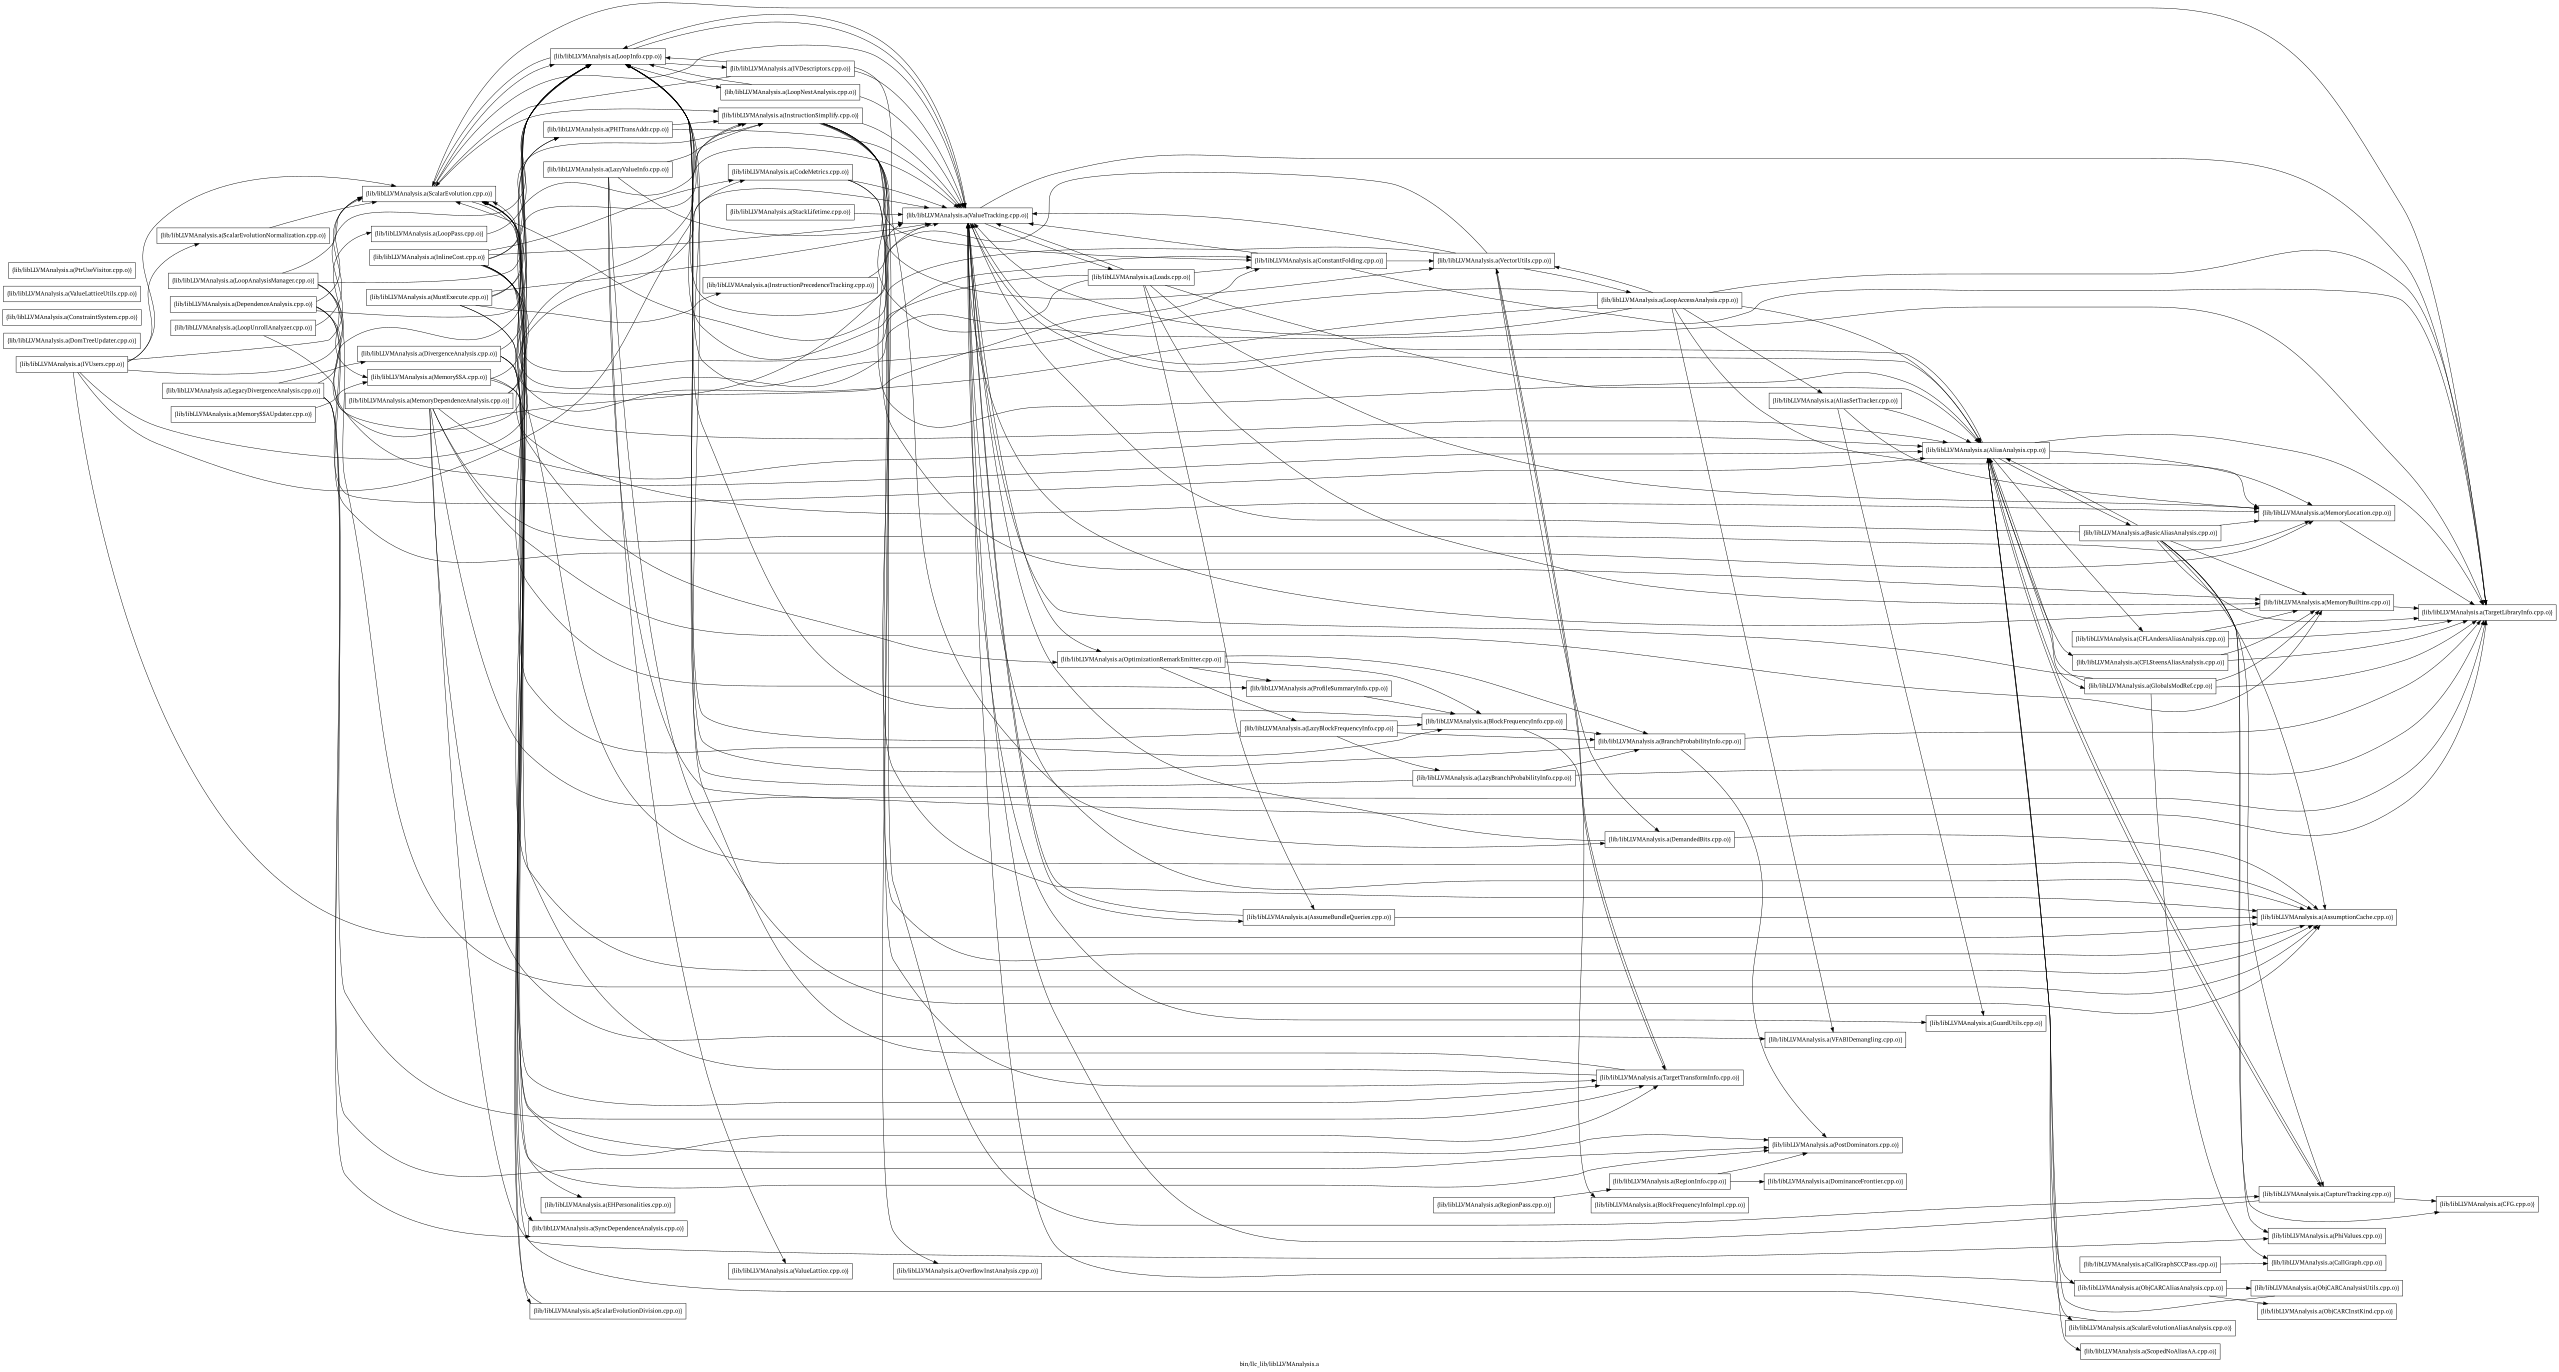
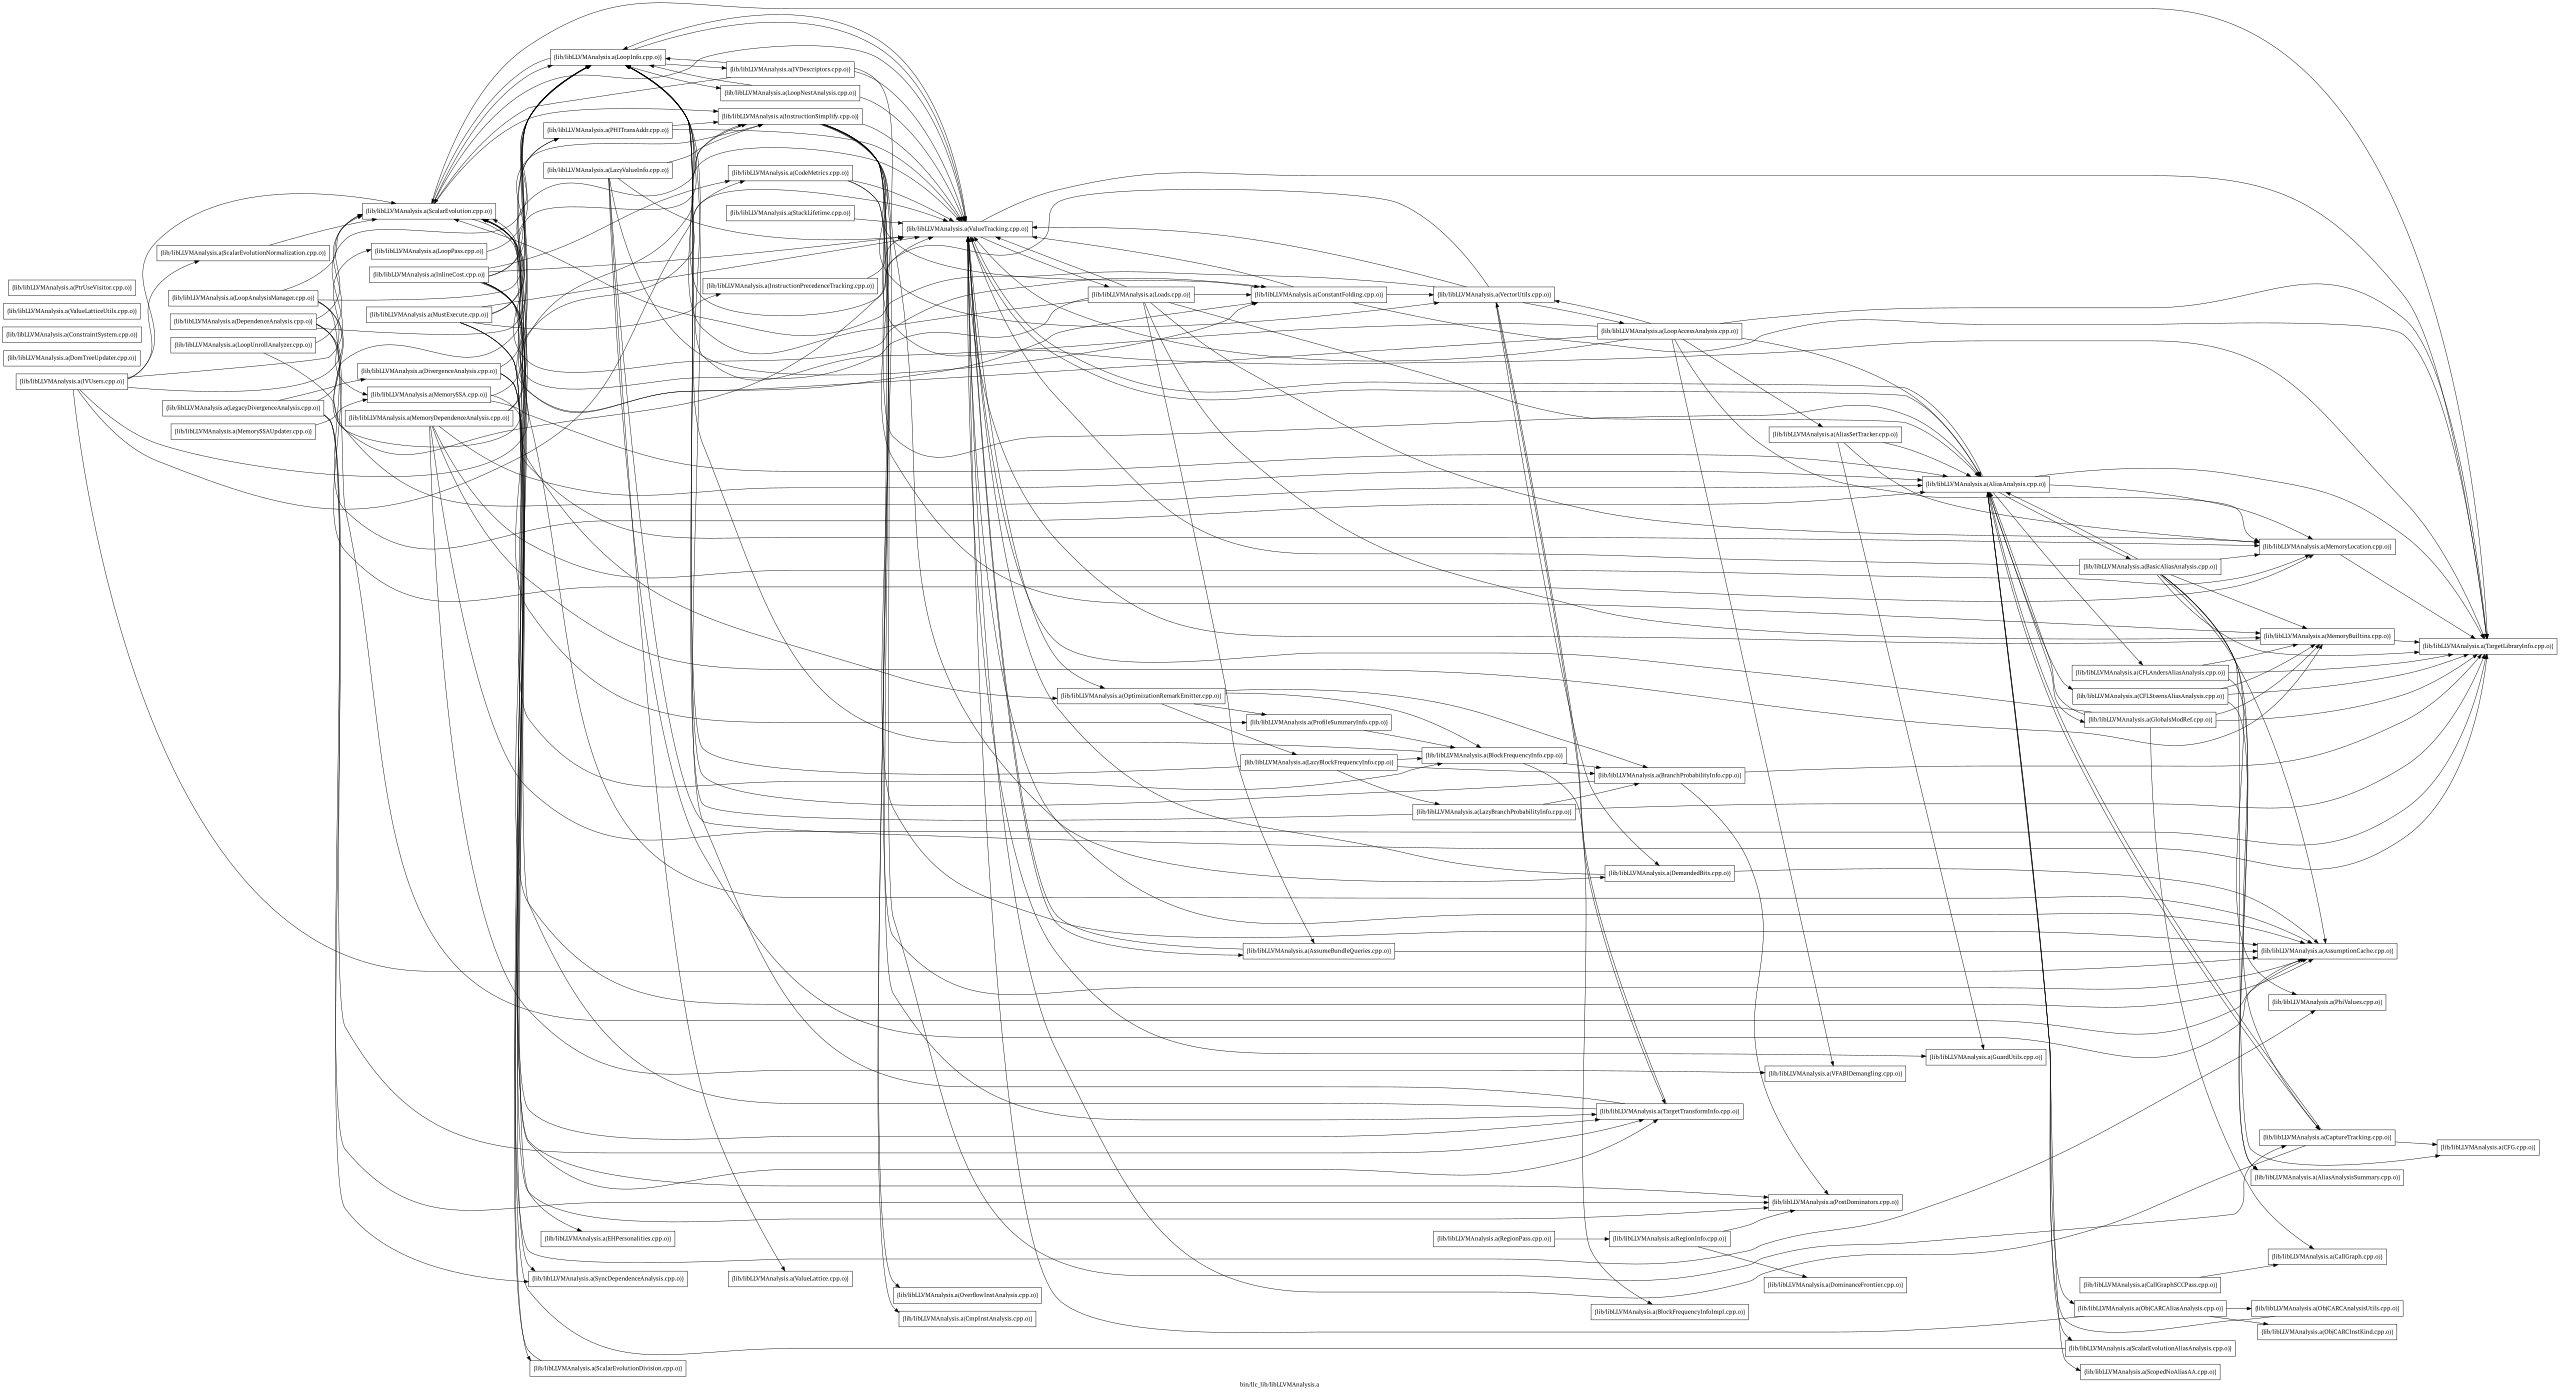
none -> (879, 374)
none -> (2327, 1178)
(975, 1255) -> (967, 1259)
none -> (967, 1319)
